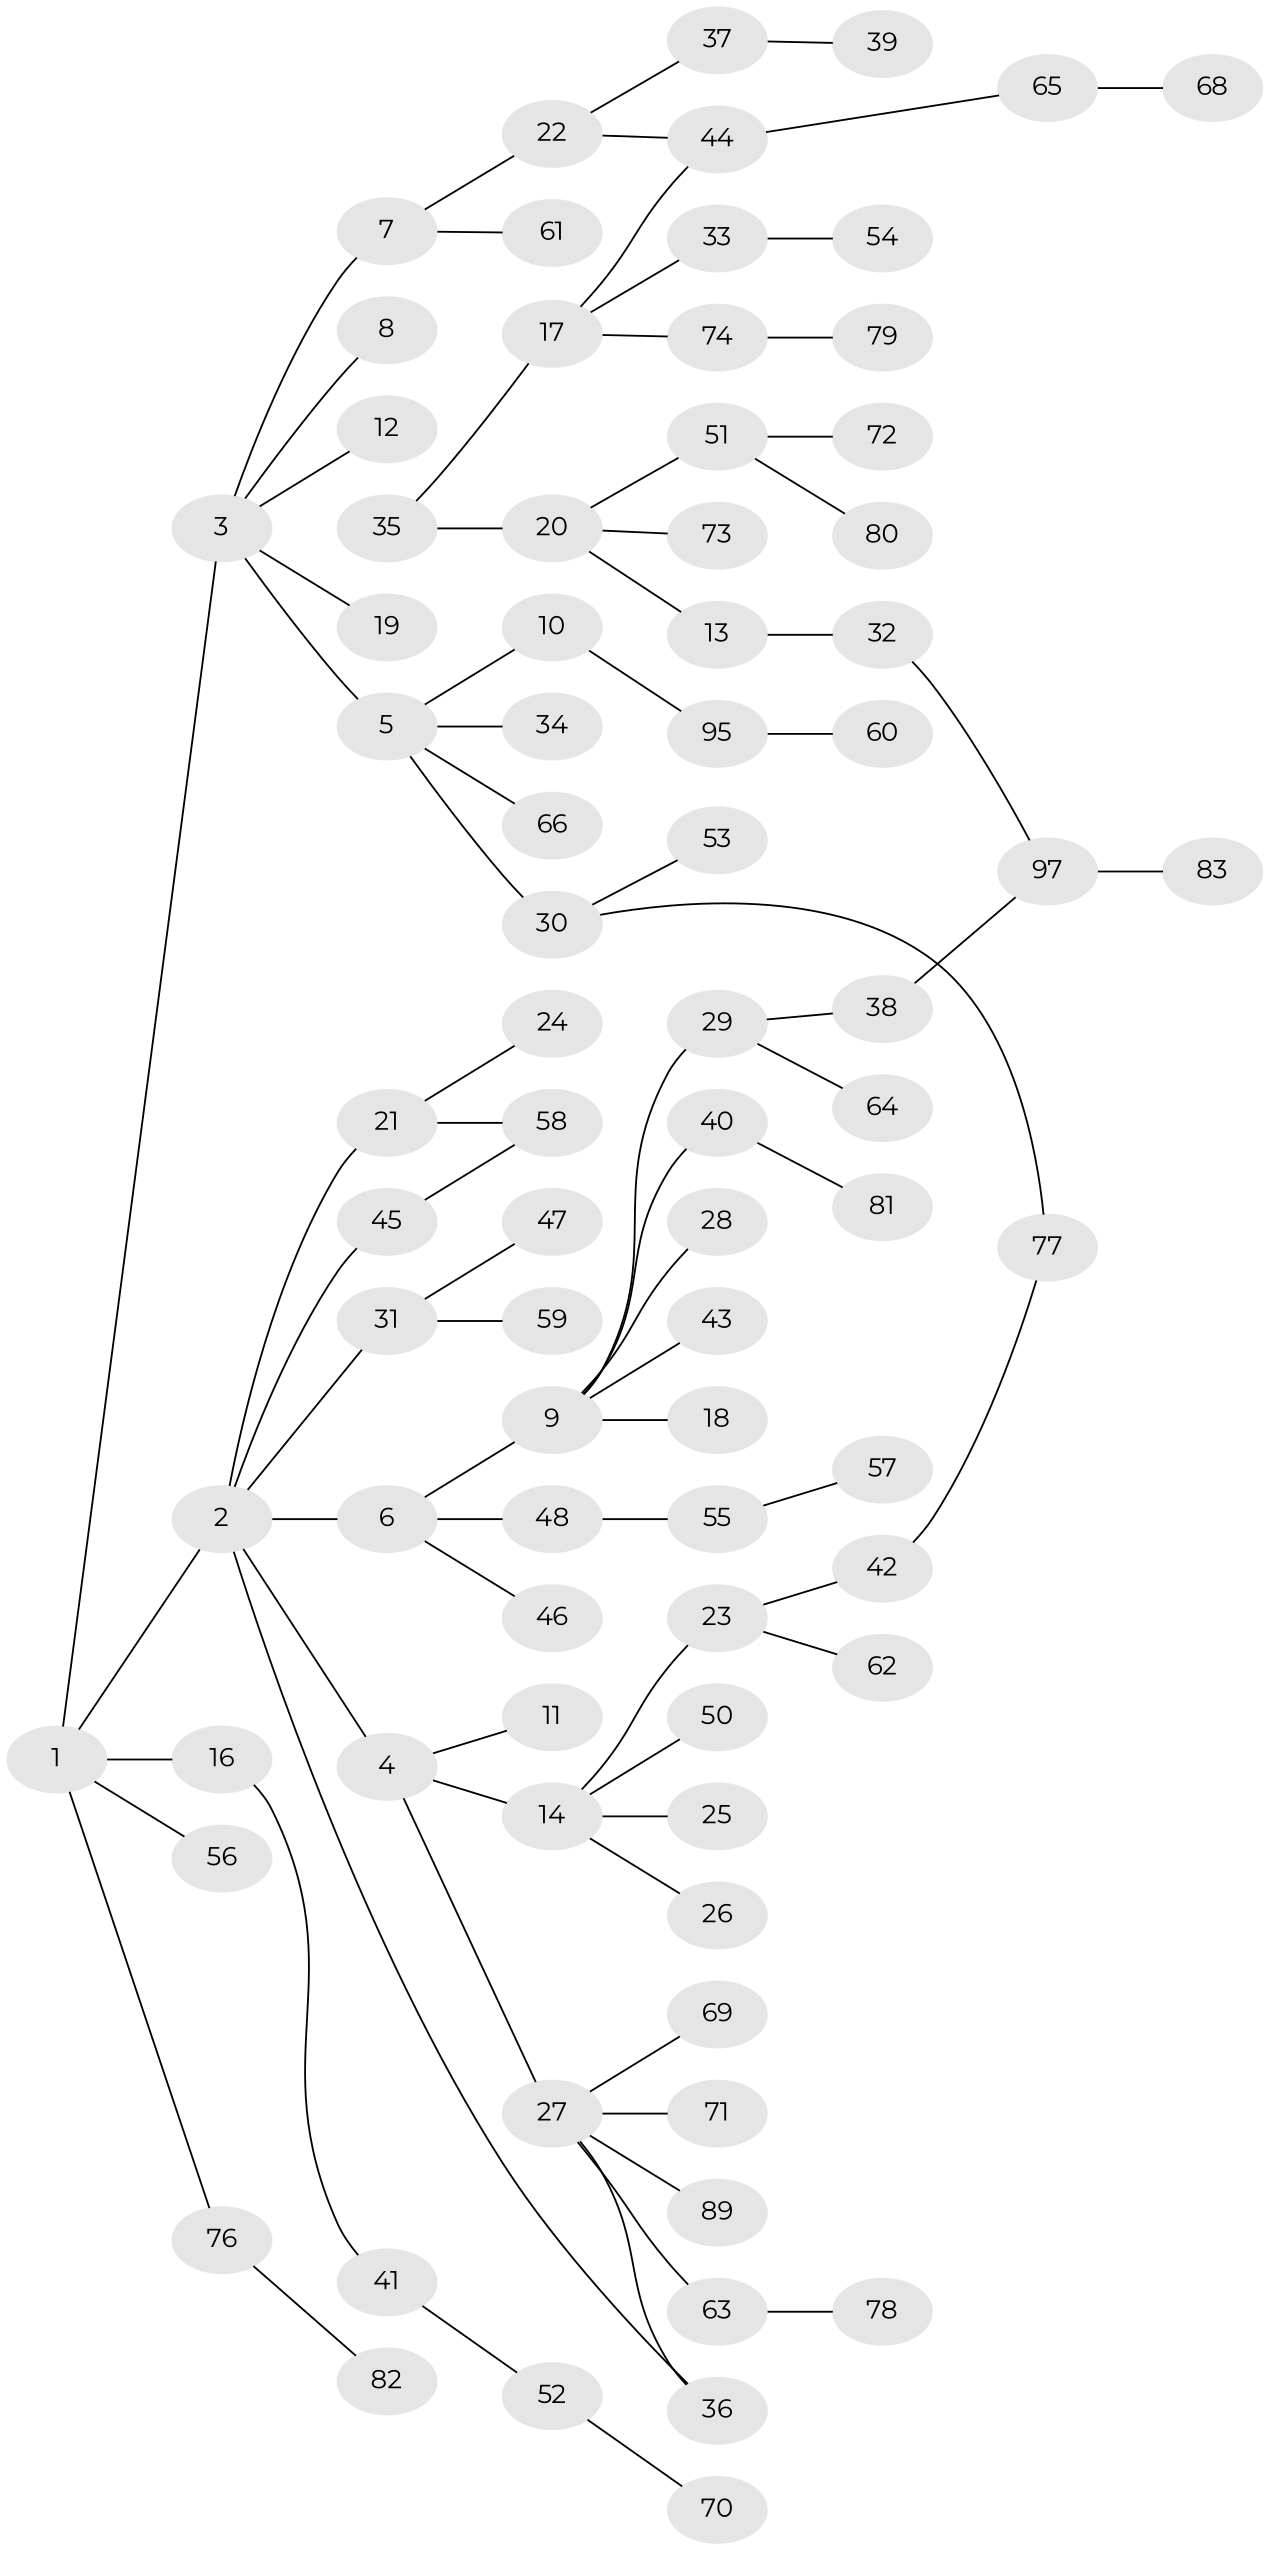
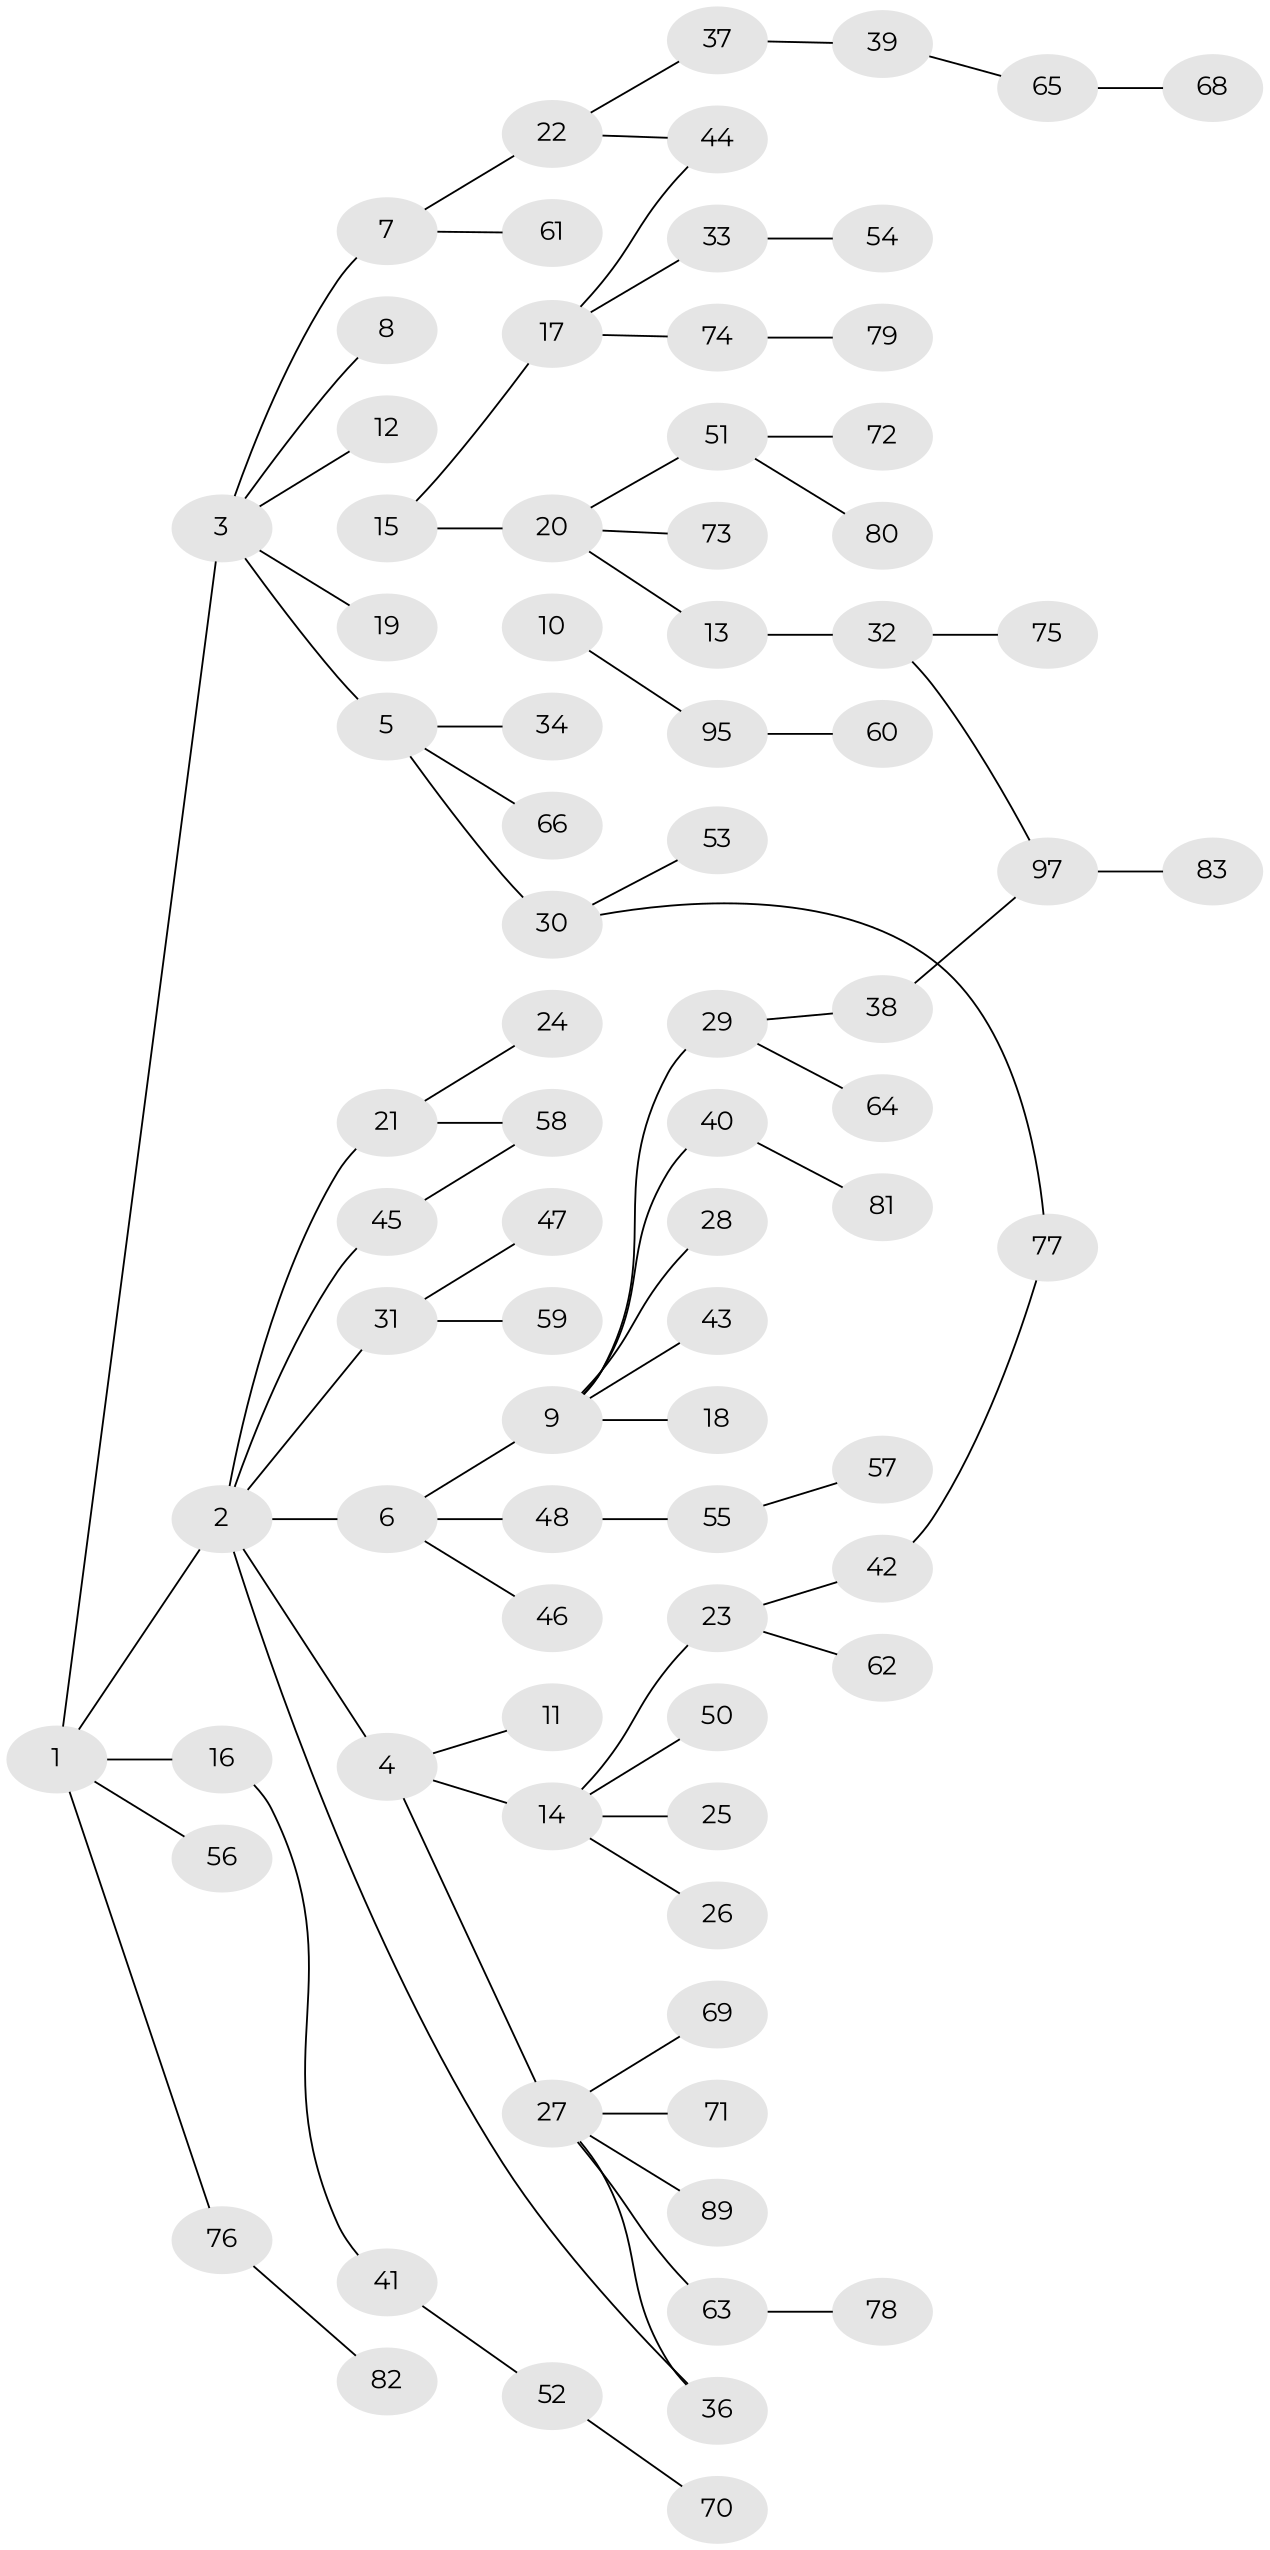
(883, 114) -> (965, 66)
(387, 528) -> (387, 528)
none -> (1048, 635)
(470, 677) -> none
